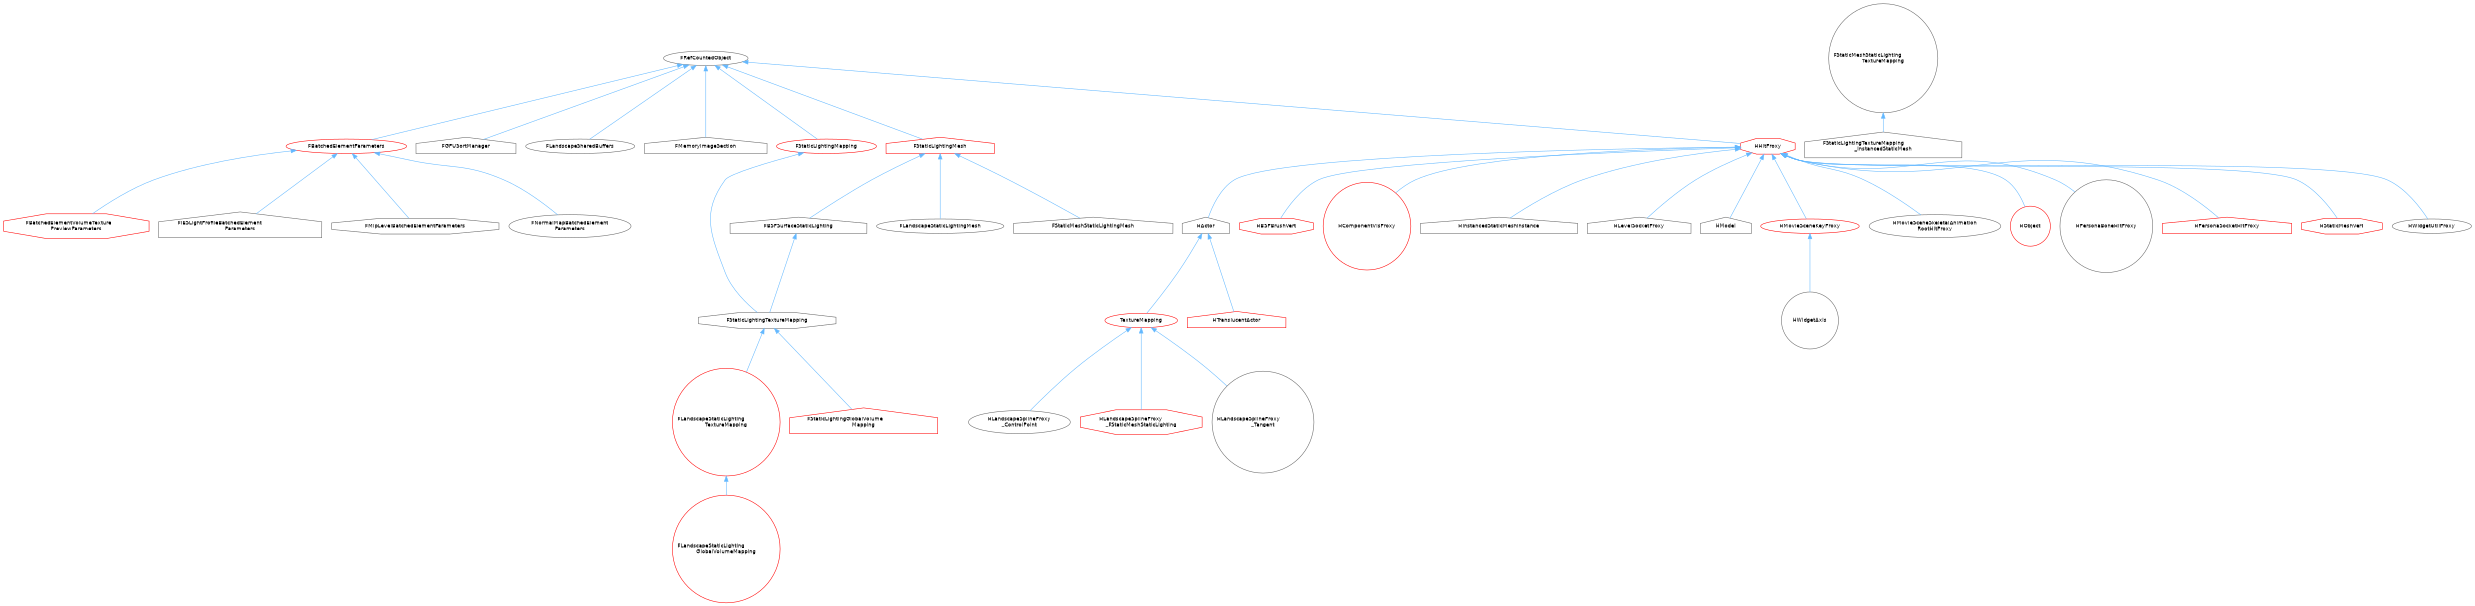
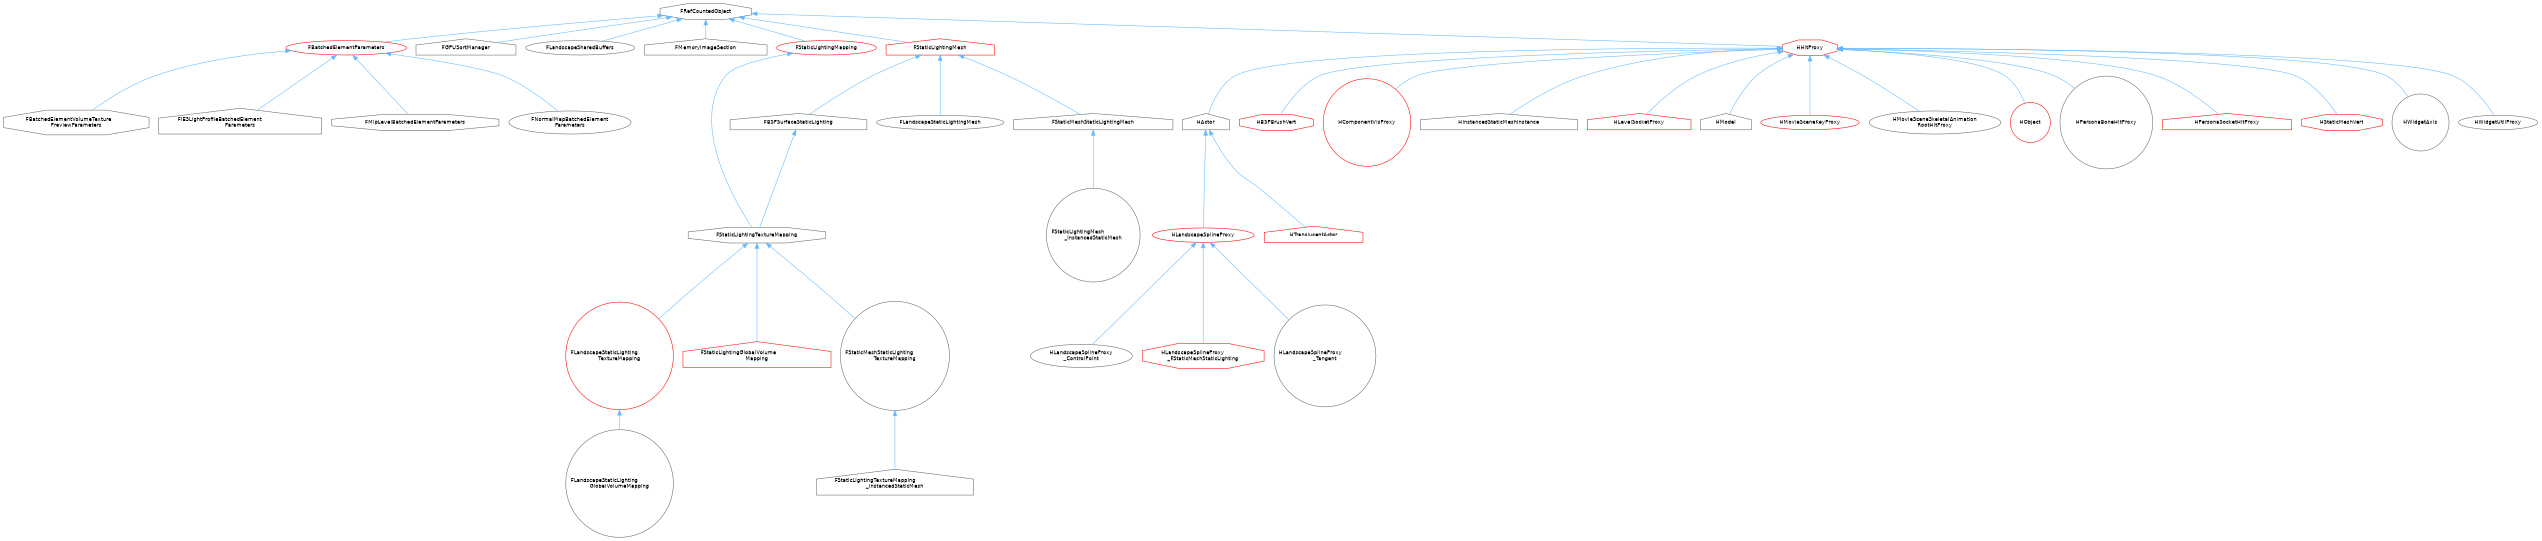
(706, 58) -> (706, 12)
(76, 226) -> (76, 123)
(1639, 226) -> (1639, 123)
none -> (1093, 235)
(1810, 265) -> (2130, 52)
none -> (813, 282)
(1141, 321) -> (1203, 235)
(726, 549) -> (620, 484)
